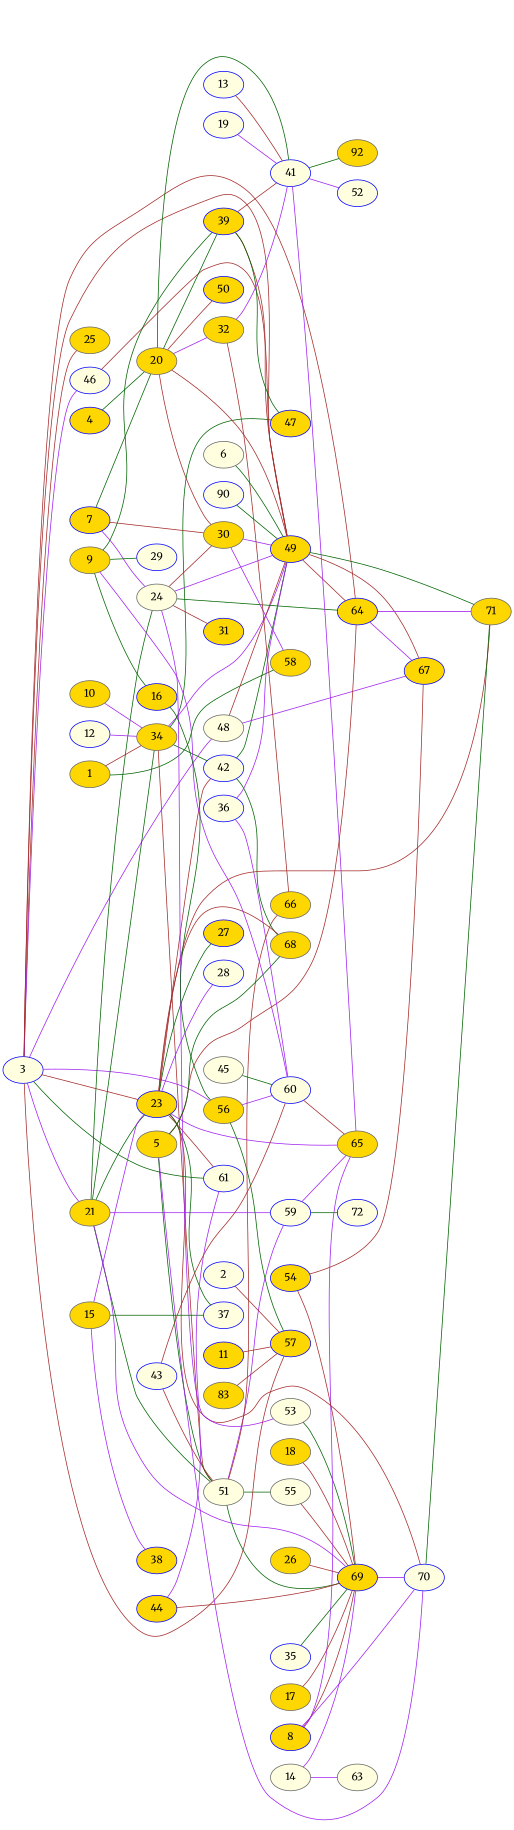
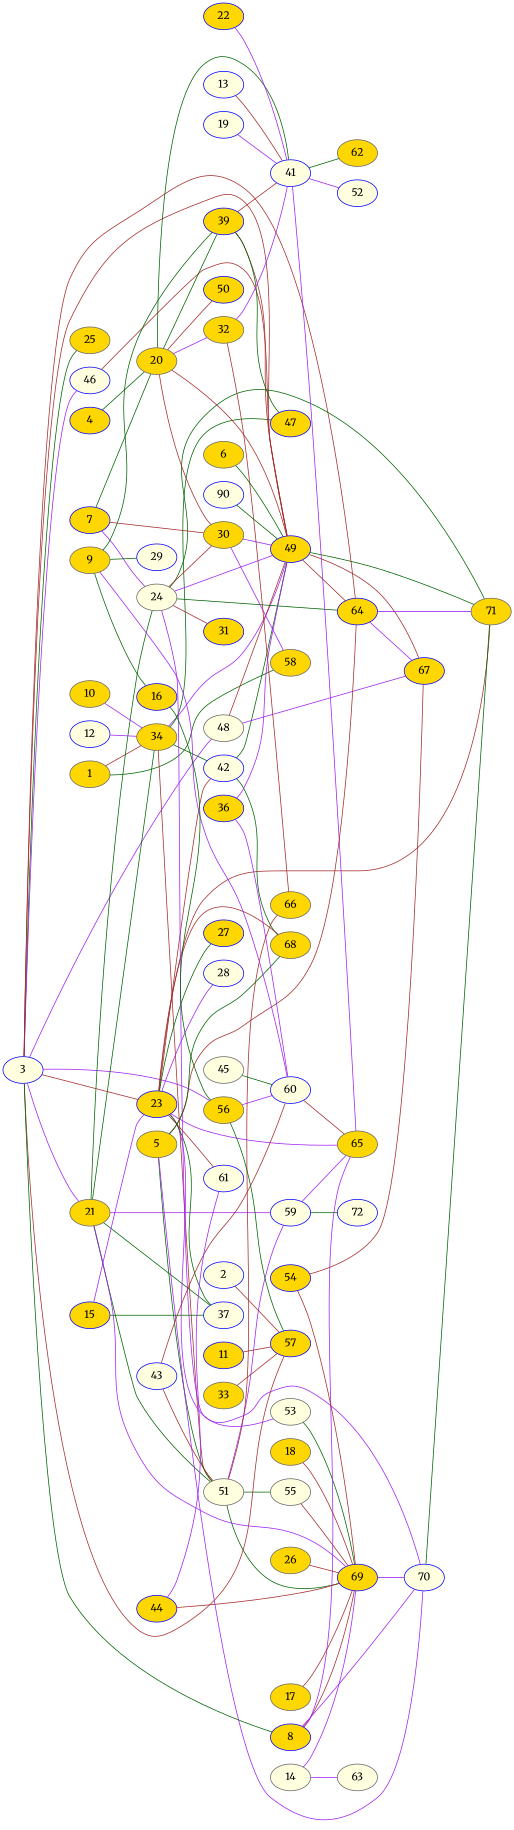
none -> (224, 16)
(357, 153) -> (357, 153)
none -> (296, 397)
(224, 455) -> (224, 455)
(37, 702) -> (37, 702)
(224, 808) -> (224, 808)
(109, 1148) -> (47, 1465)
(115, 1160) -> (157, 1264)
(90, 1315) -> (90, 1315)
(224, 1395) -> (224, 1395)
(228, 1421) -> (228, 1421)
(157, 1560) -> none
(291, 1657) -> none
